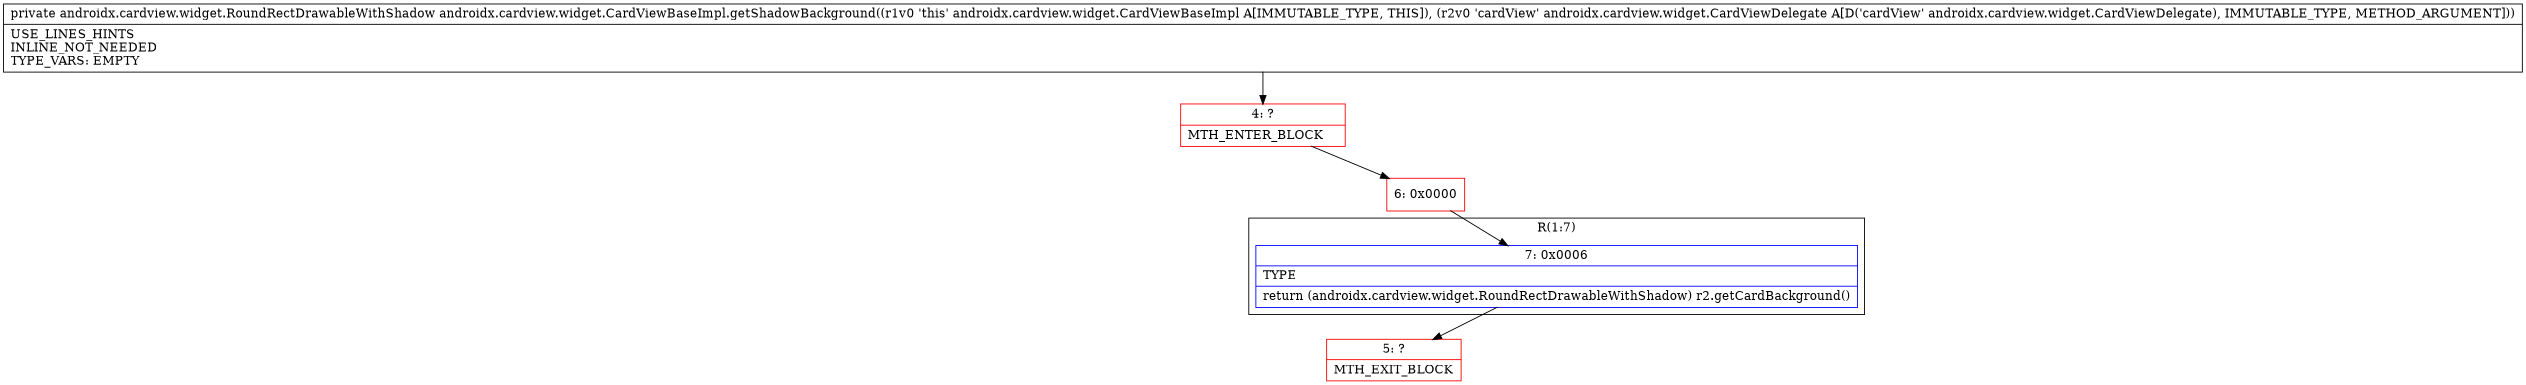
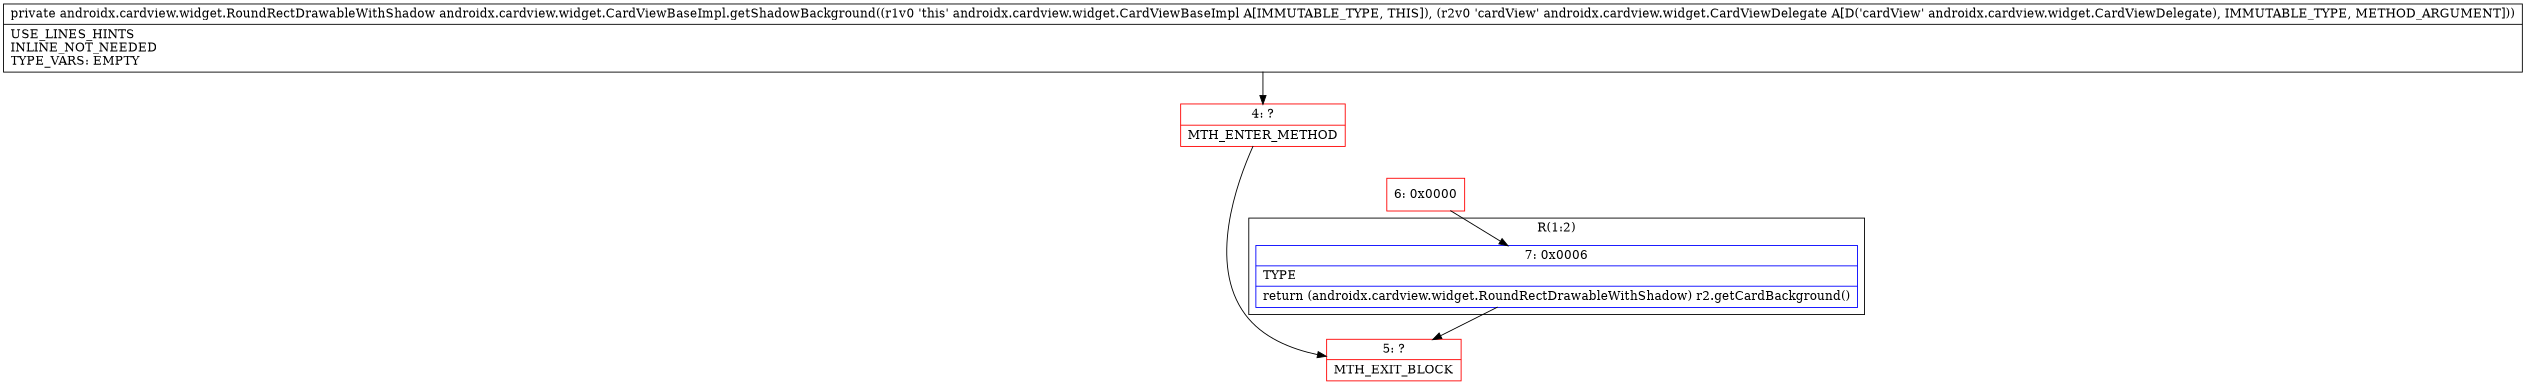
(1256, 135) -> (1263, 135)
(1346, 161) -> (1228, 272)
(1557, 228) -> (1557, 228)
